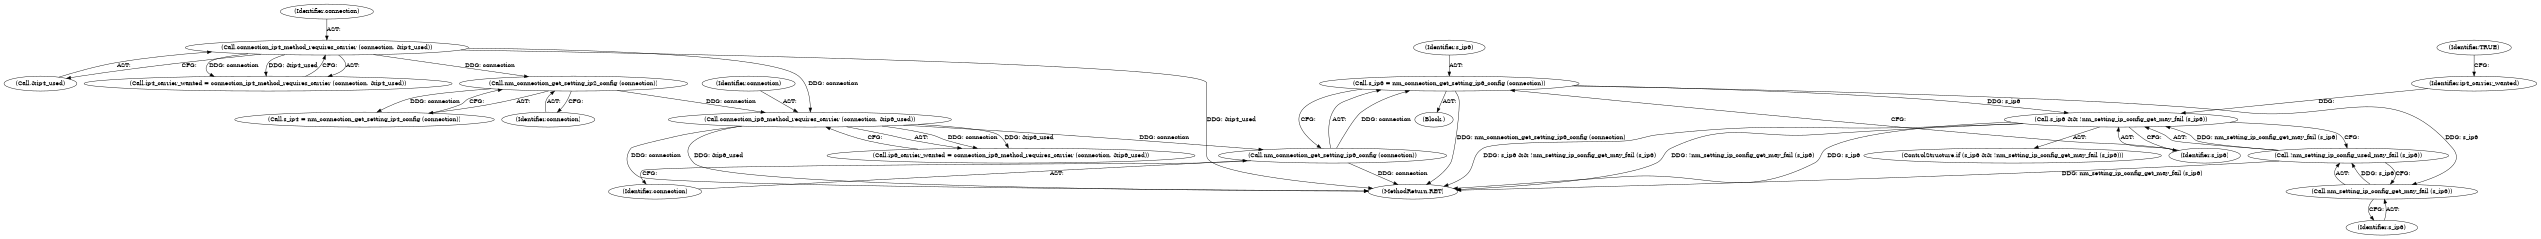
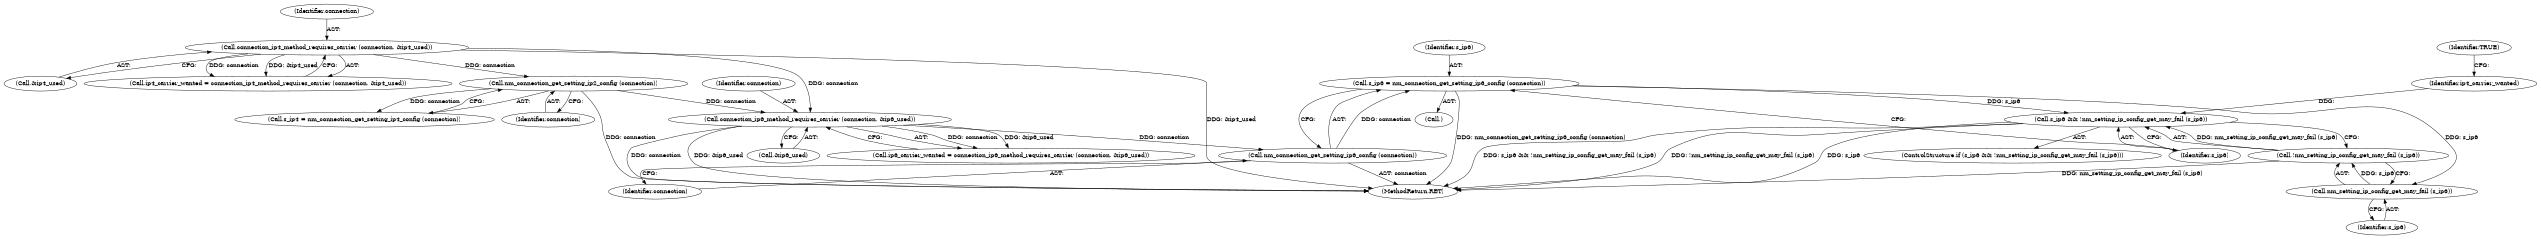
(1434, 120) -> (1434, 120)
none -> (783, 156)
(2348, 156) -> (2348, 156)
(1403, 174) -> (1403, 174)
none -> (946, 187)
